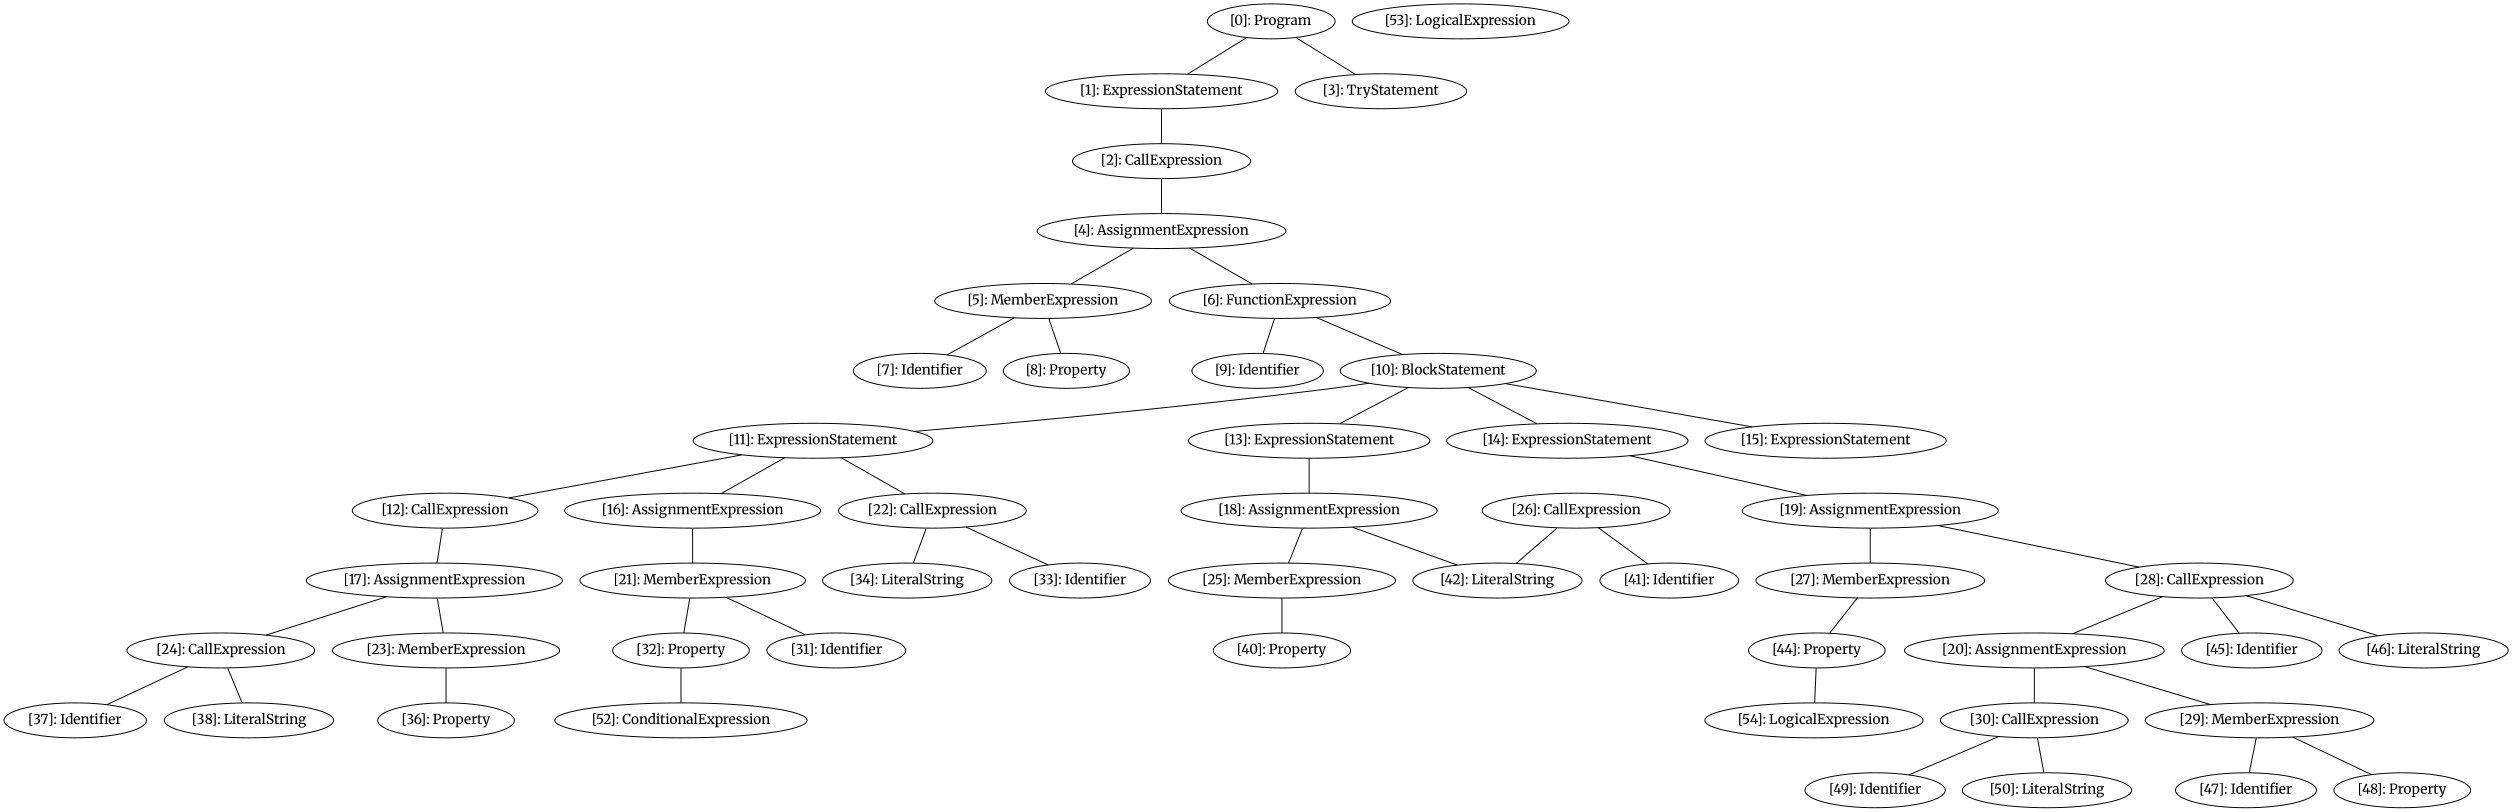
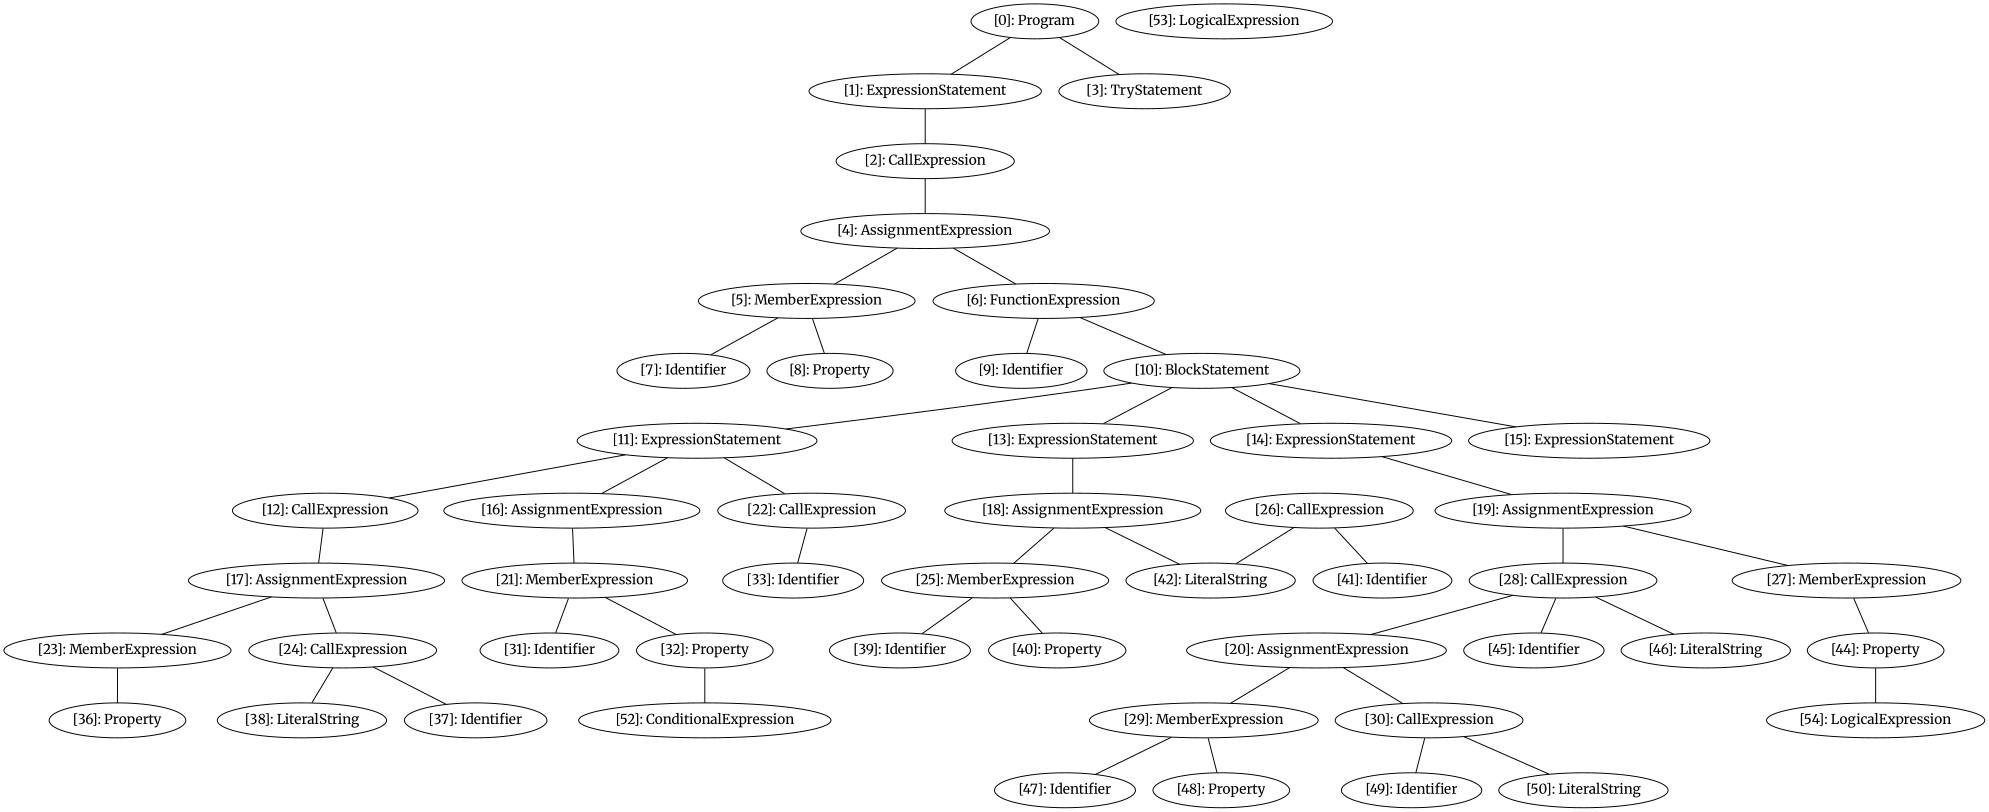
(907, 581) -> none
none -> (900, 650)
